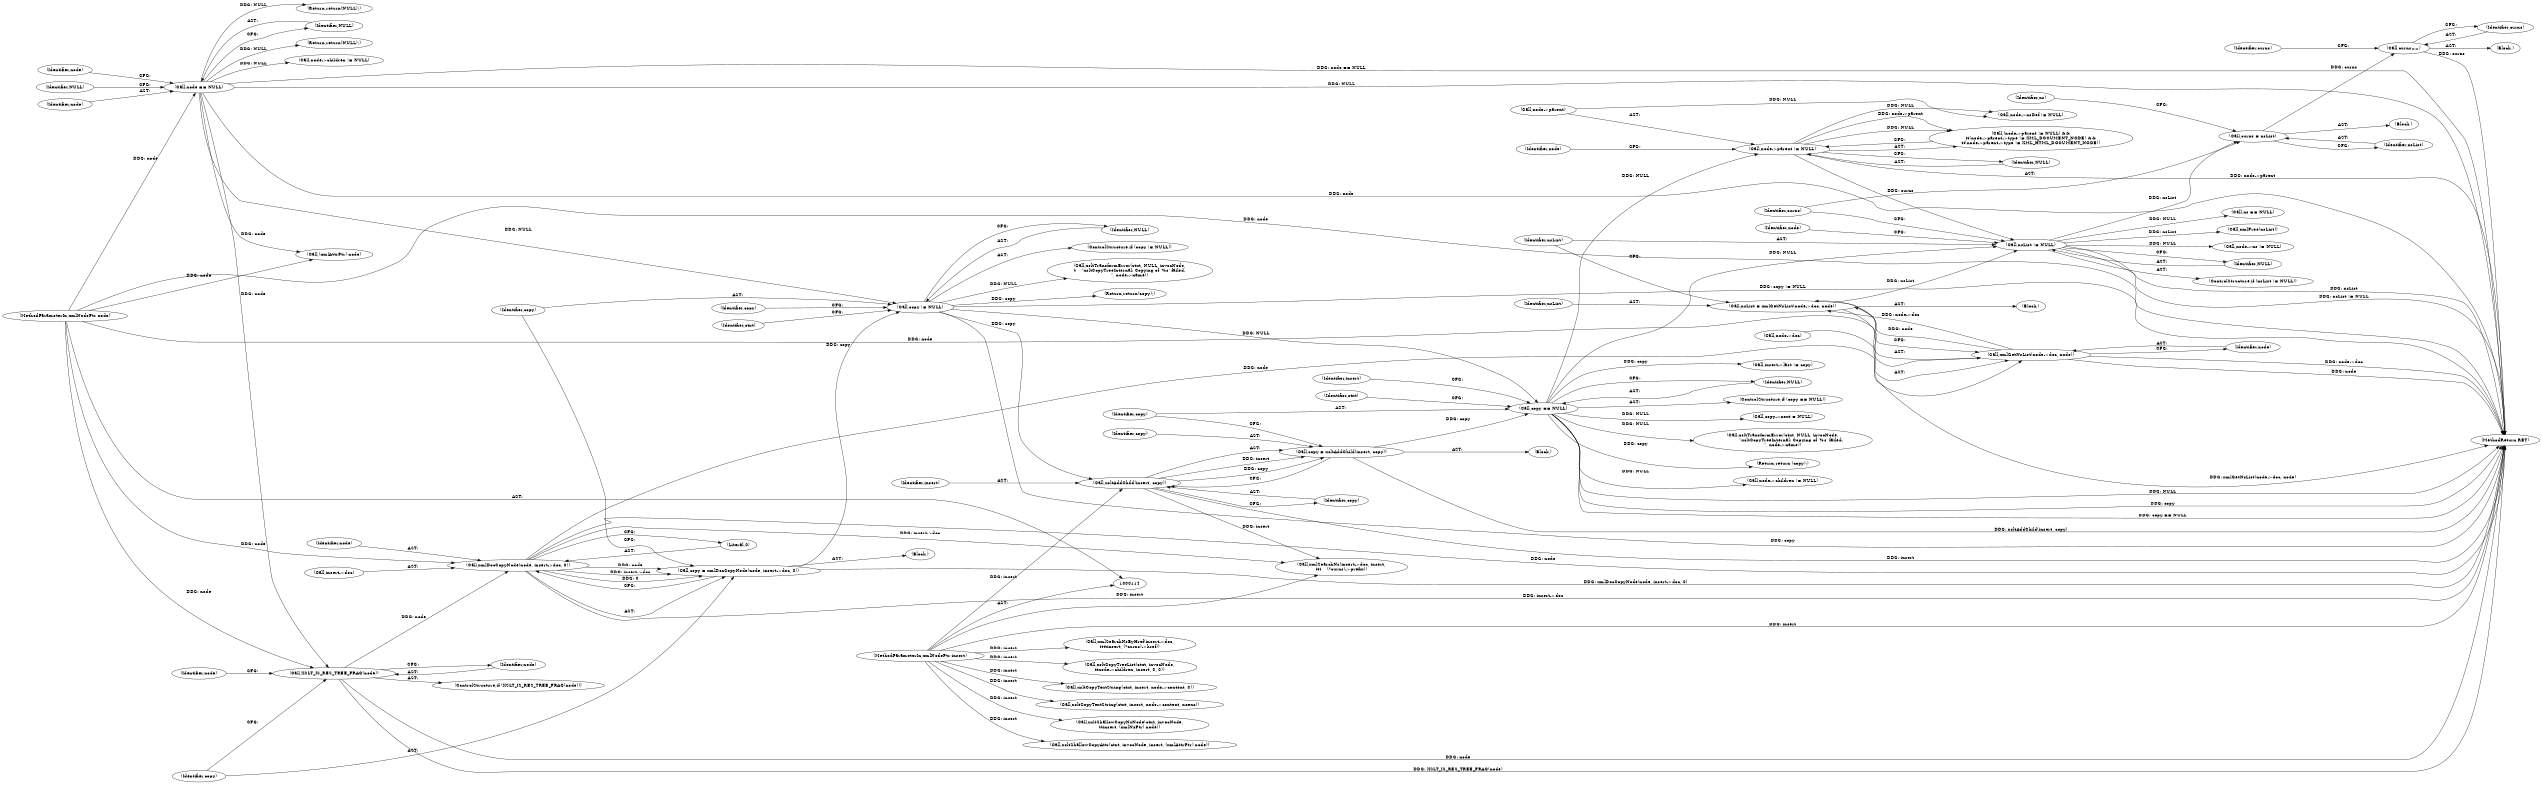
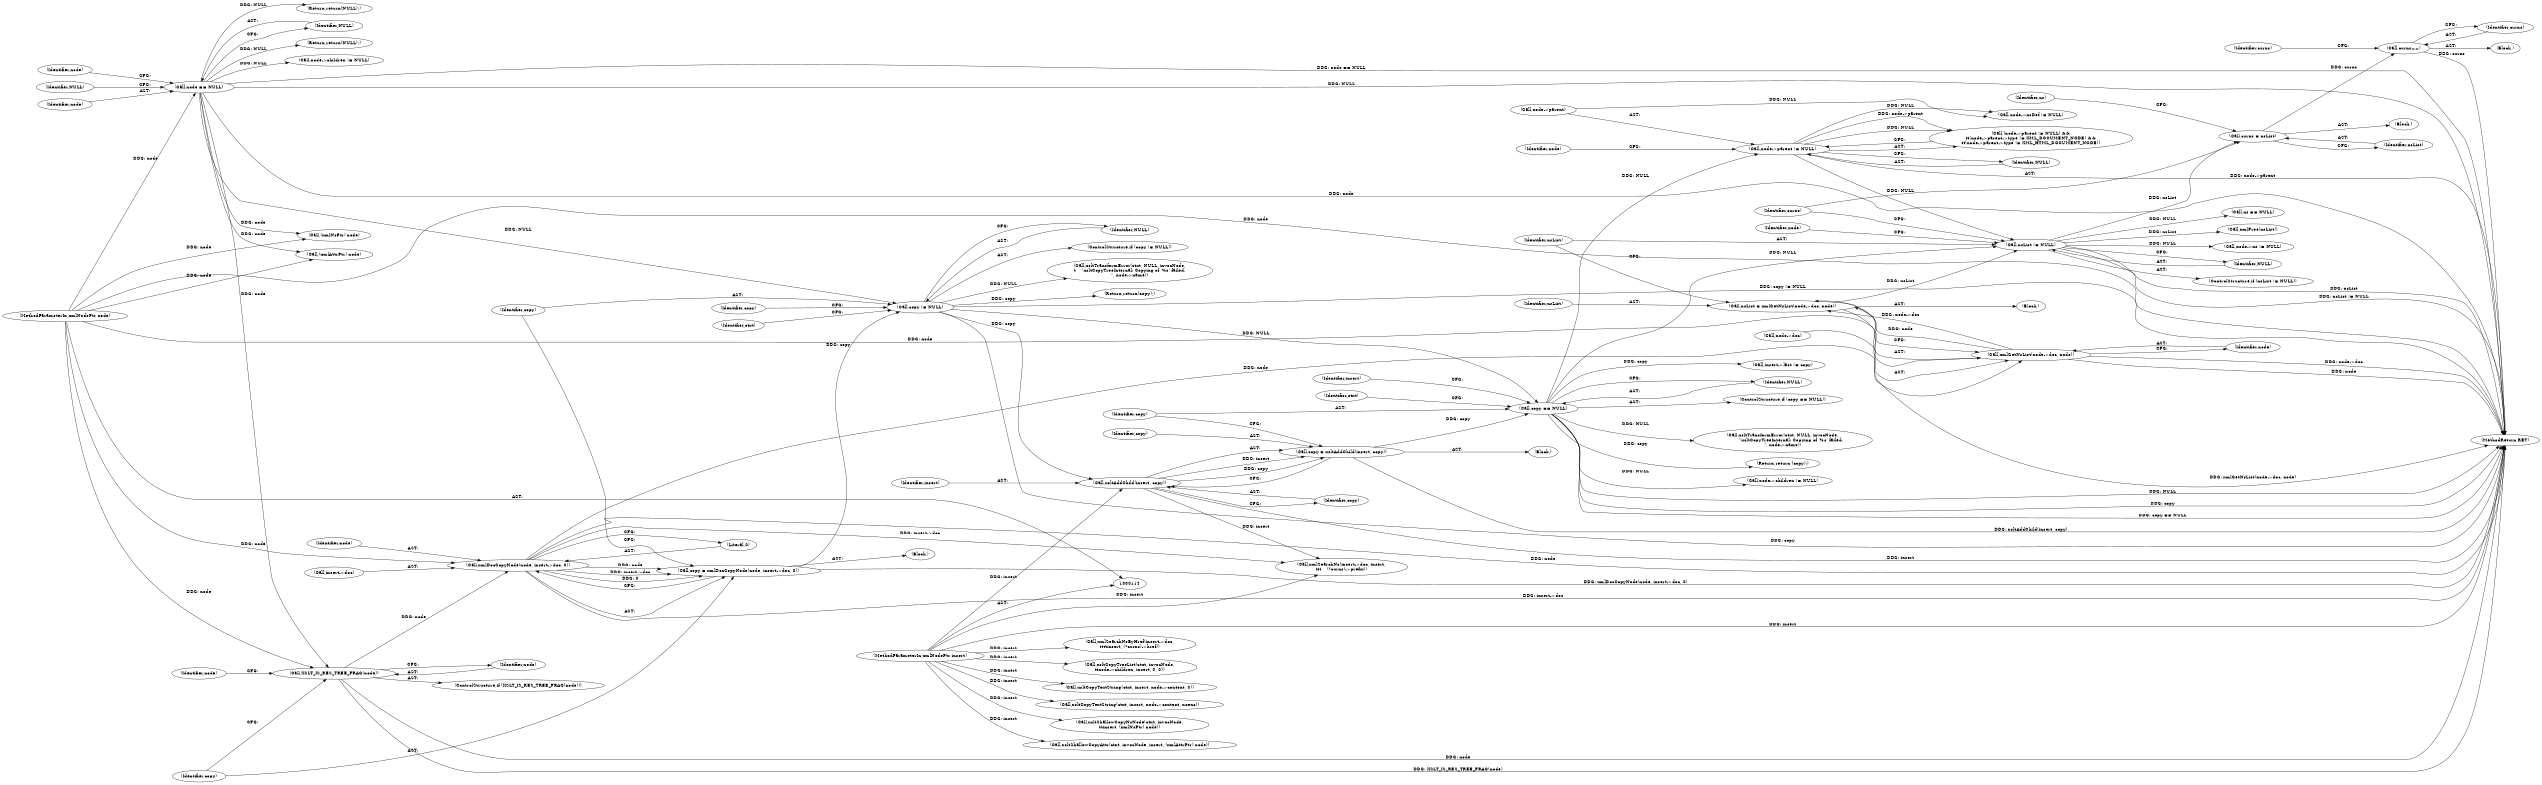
(1901, 191) -> (1901, 191)
none -> (334, 235)
(1783, 417) -> none
